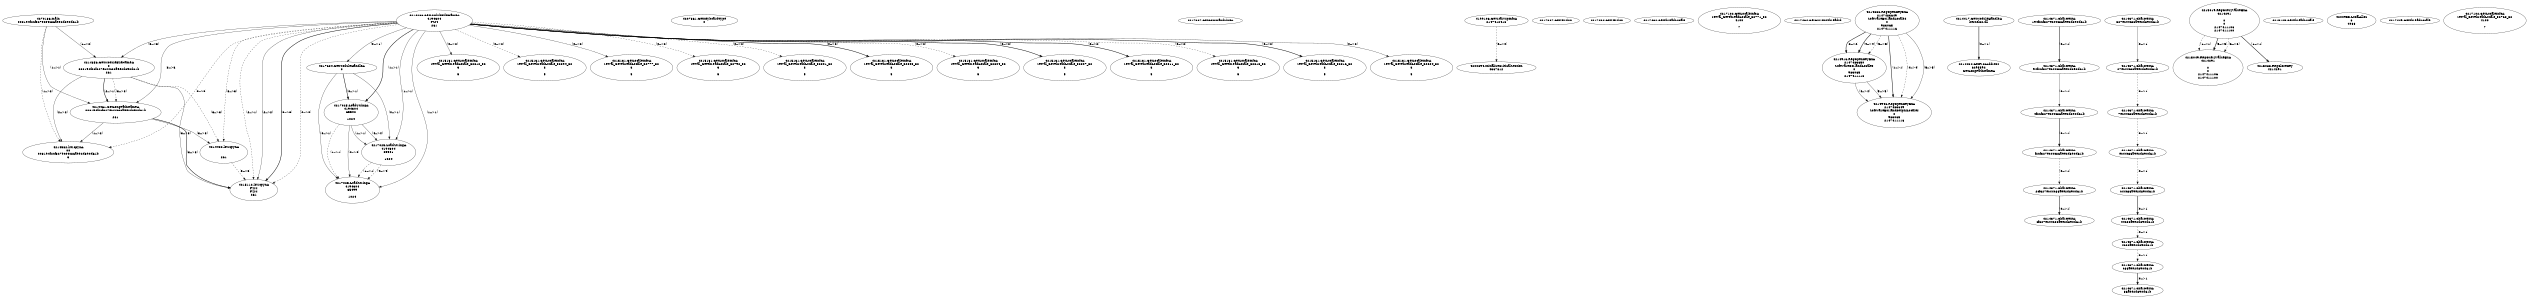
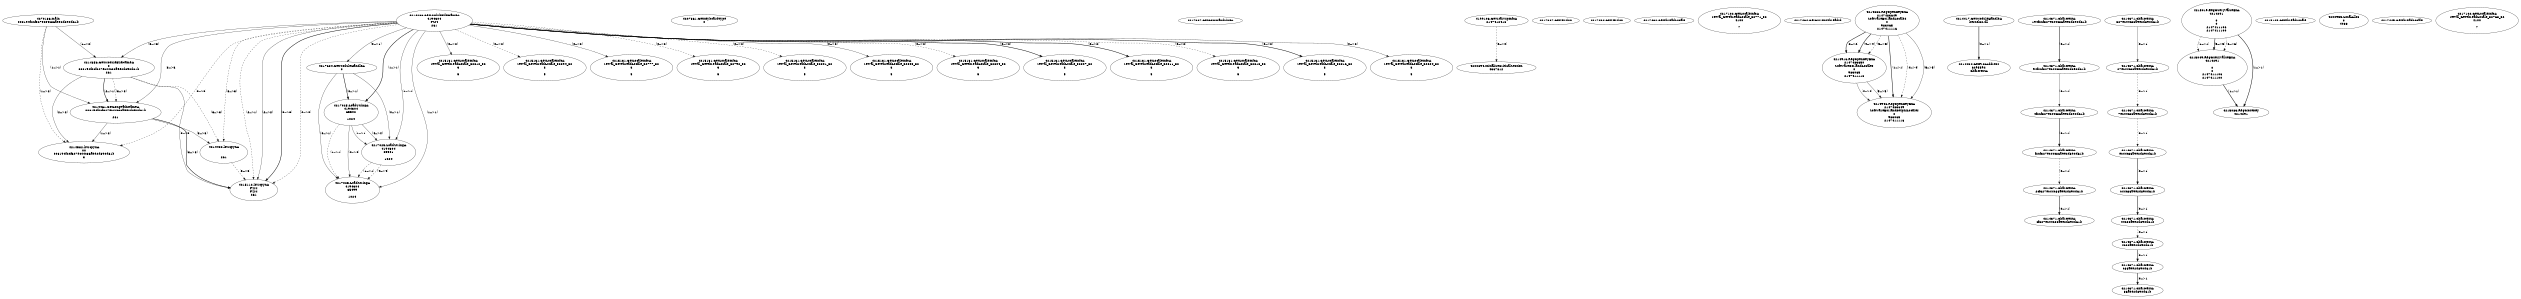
(739, 42) -> (739, 42)
(1979, 68) -> (1979, 68)
none -> (2230, 95)
(2138, 170) -> (2138, 170)
(2138, 254) -> (2138, 254)
